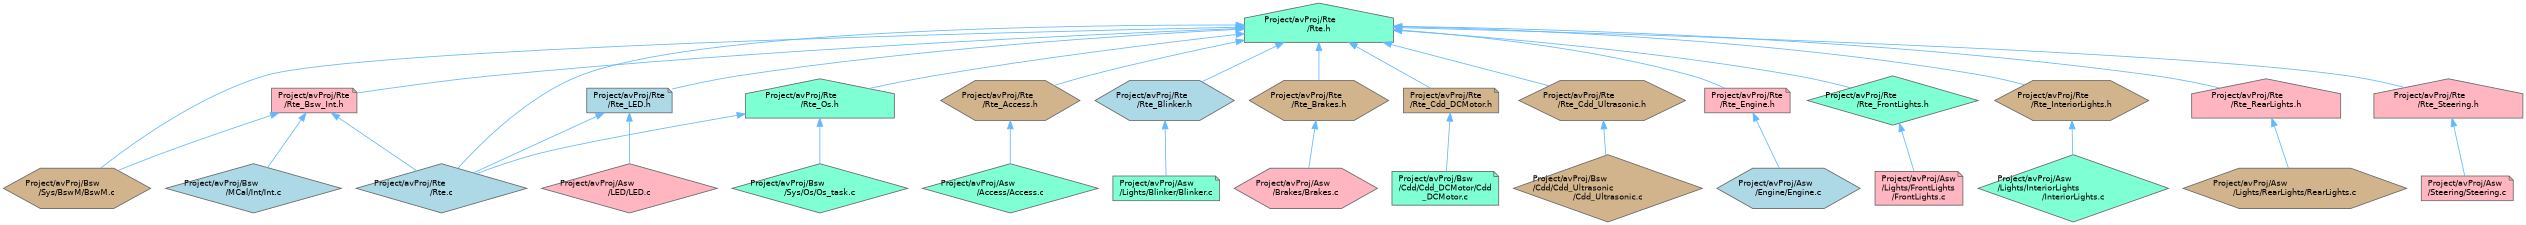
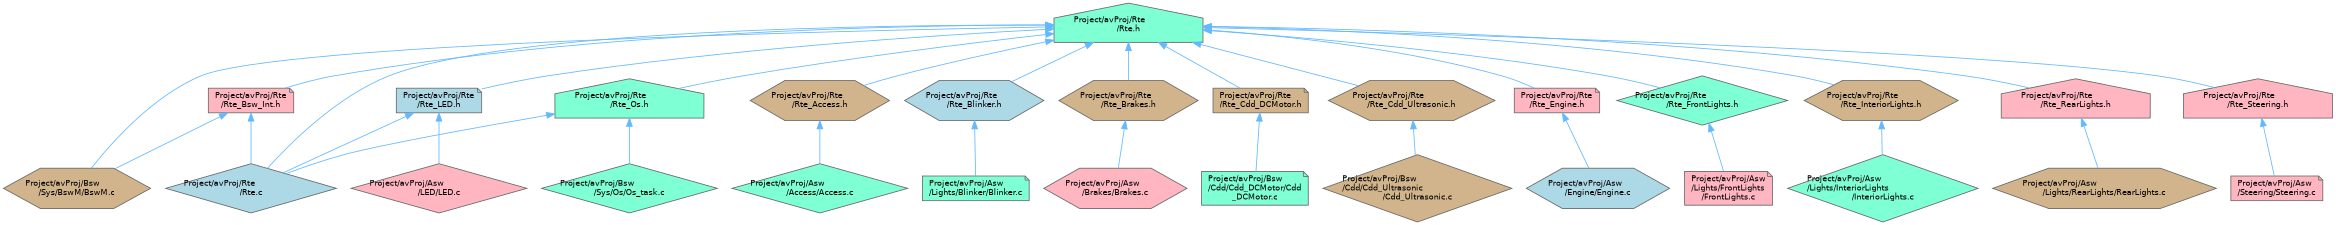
(253, 188) -> none
